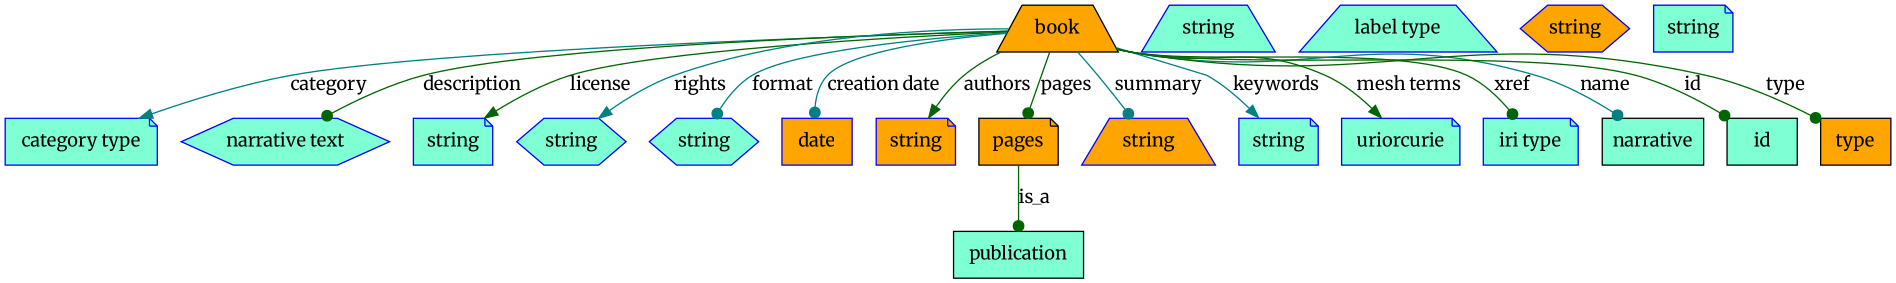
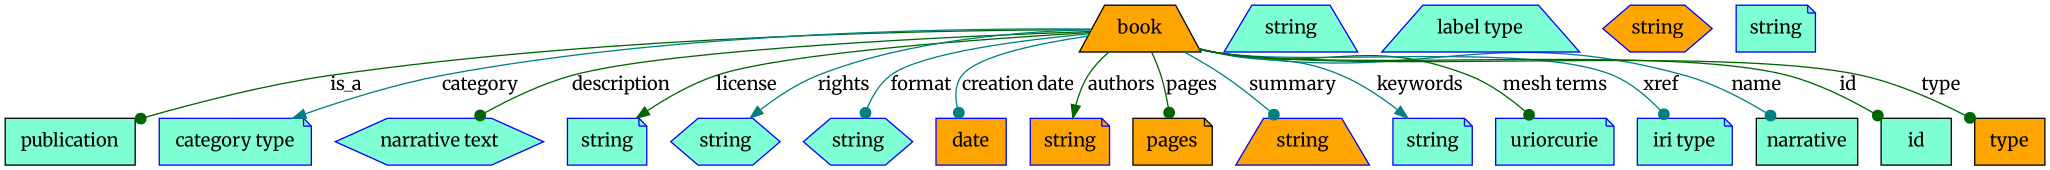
(1251, 57) -> (1452, 70)
(1320, 57) -> (1436, 57)
(1019, 193) -> (520, 54)
